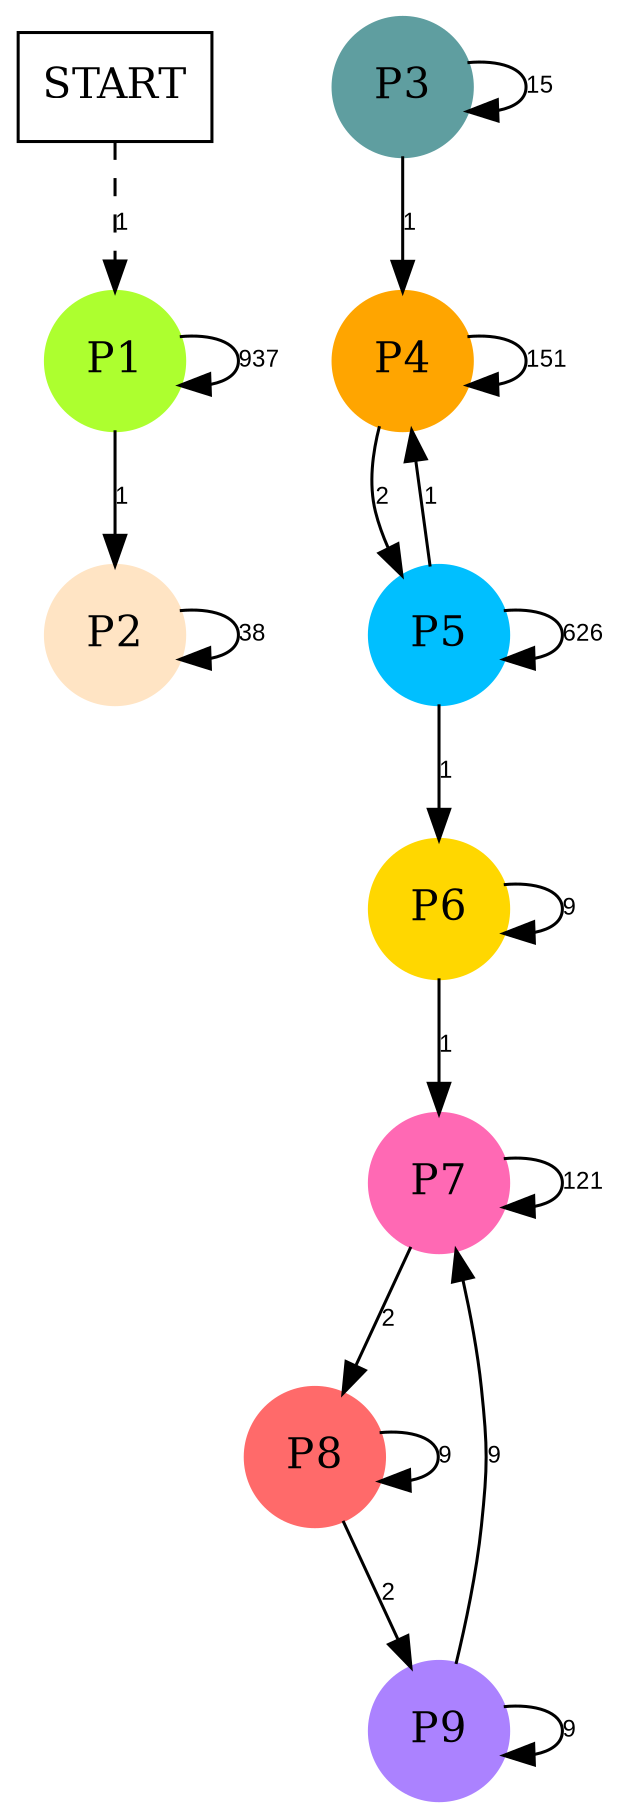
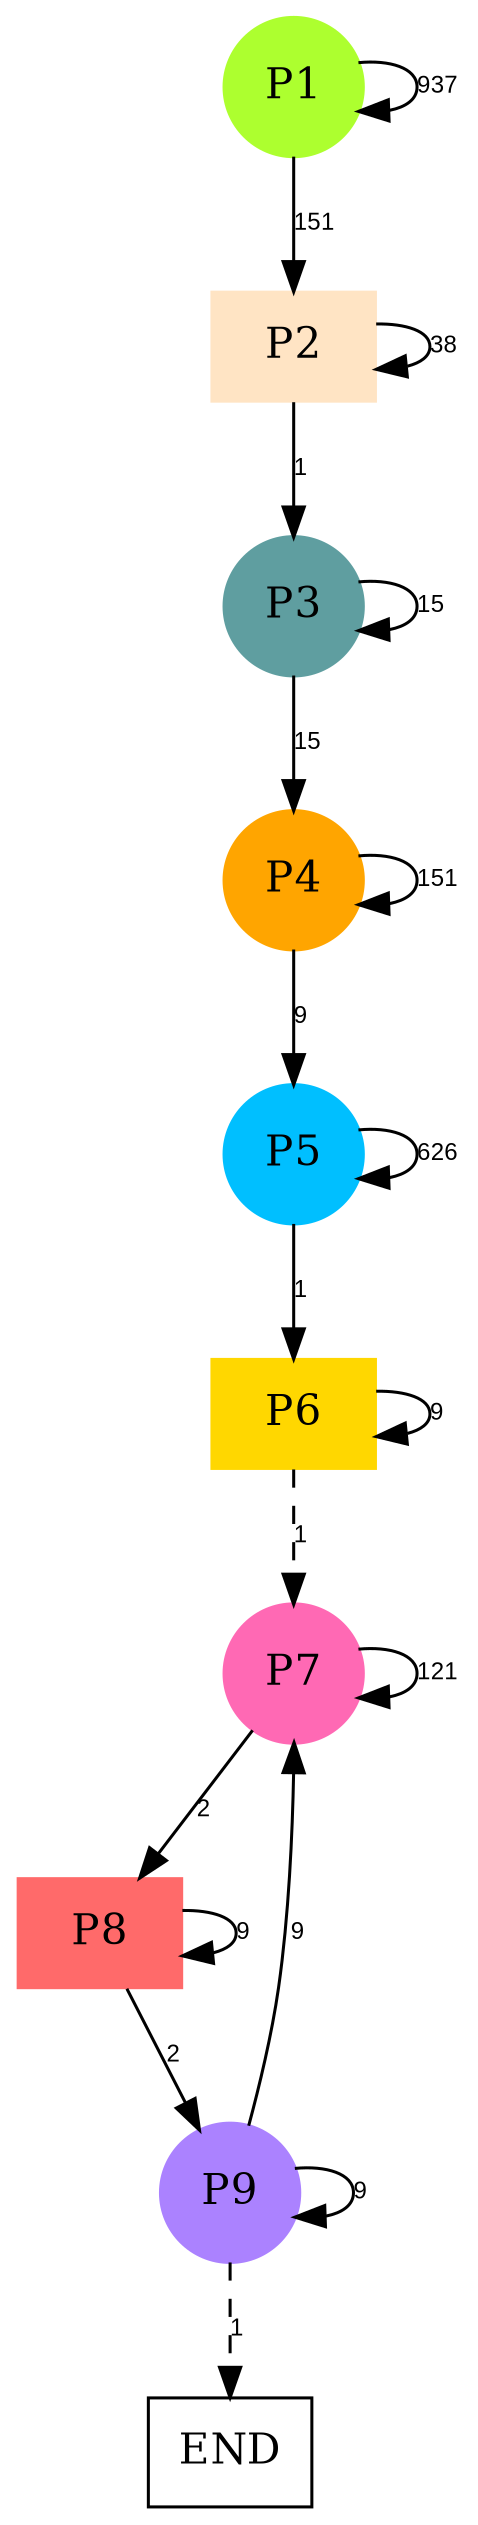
(115, 87) -> none
(410, 224) -> (309, 743)
none -> (294, 454)
(123, 498) -> (315, 224)
(383, 498) -> (301, 1017)
(423, 514) -> none
(115, 635) -> (294, 347)
(439, 909) -> (294, 1414)
(439, 1031) -> (294, 1521)
(315, 1457) -> (100, 1933)
none -> (230, 2452)
